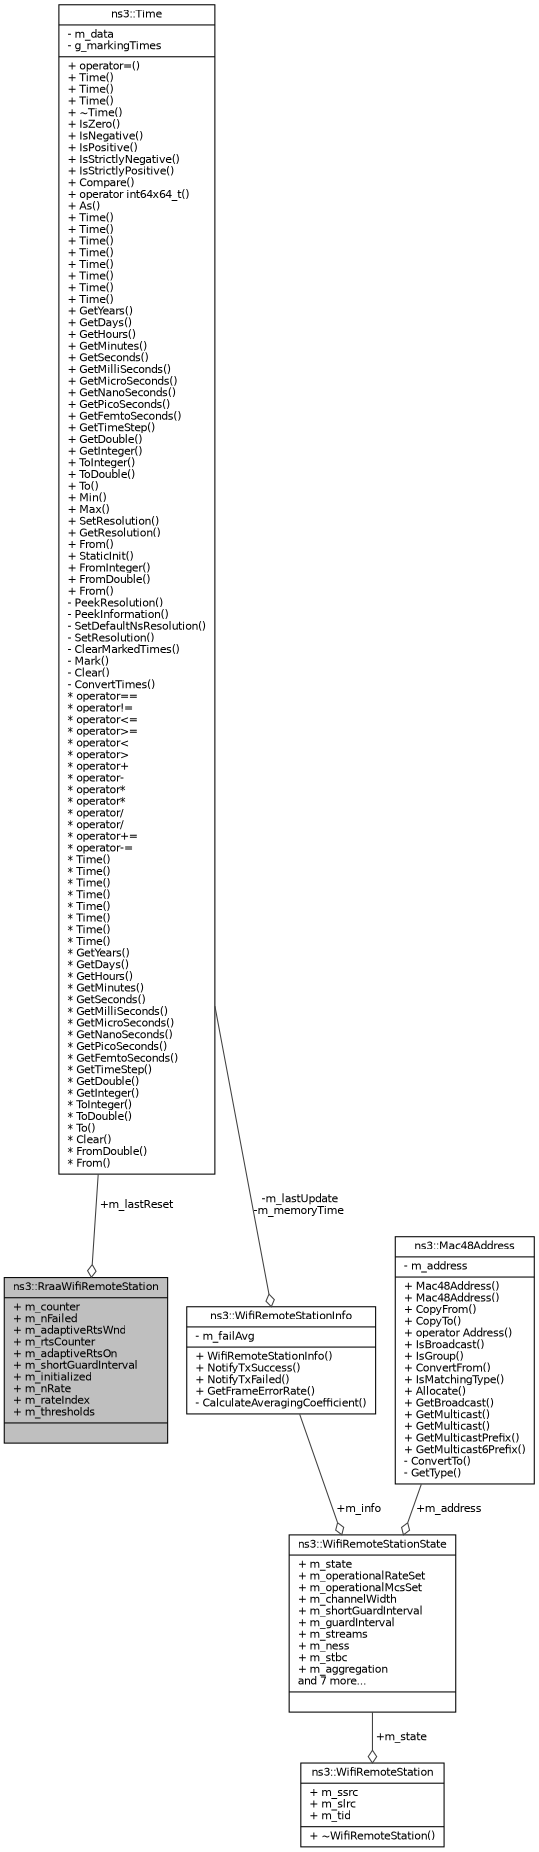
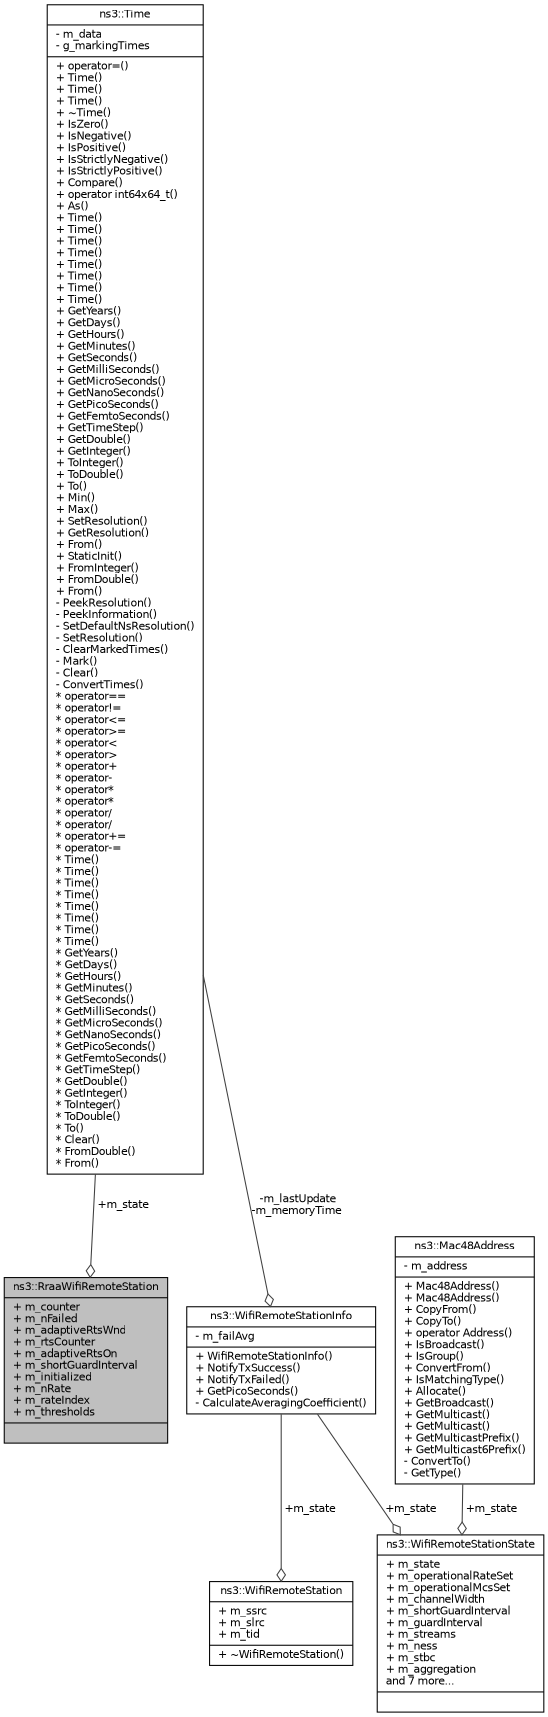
(135, 1205) -> (122, 1205)
(255, 1392) -> (247, 1392)
(358, 1509) -> (410, 1509)
(447, 1509) -> (490, 1509)
(372, 1731) -> (281, 1491)
